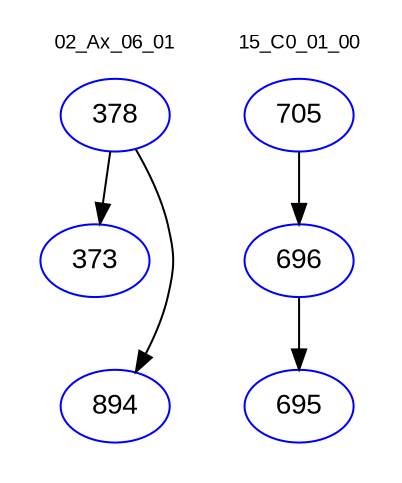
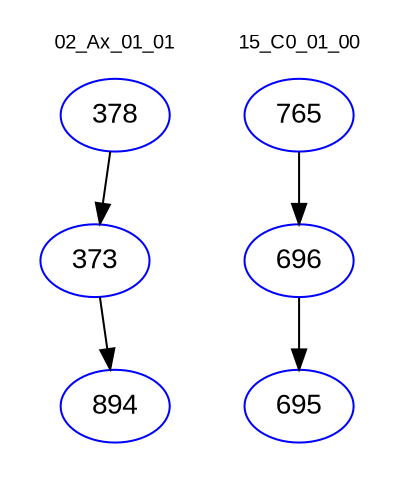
(115, 43) -> (115, 43)
(299, 115) -> (299, 115)
(173, 250) -> (104, 323)
